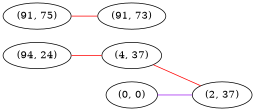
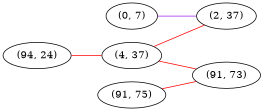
none -> (178, 65)
(132, 95) -> (132, 16)
